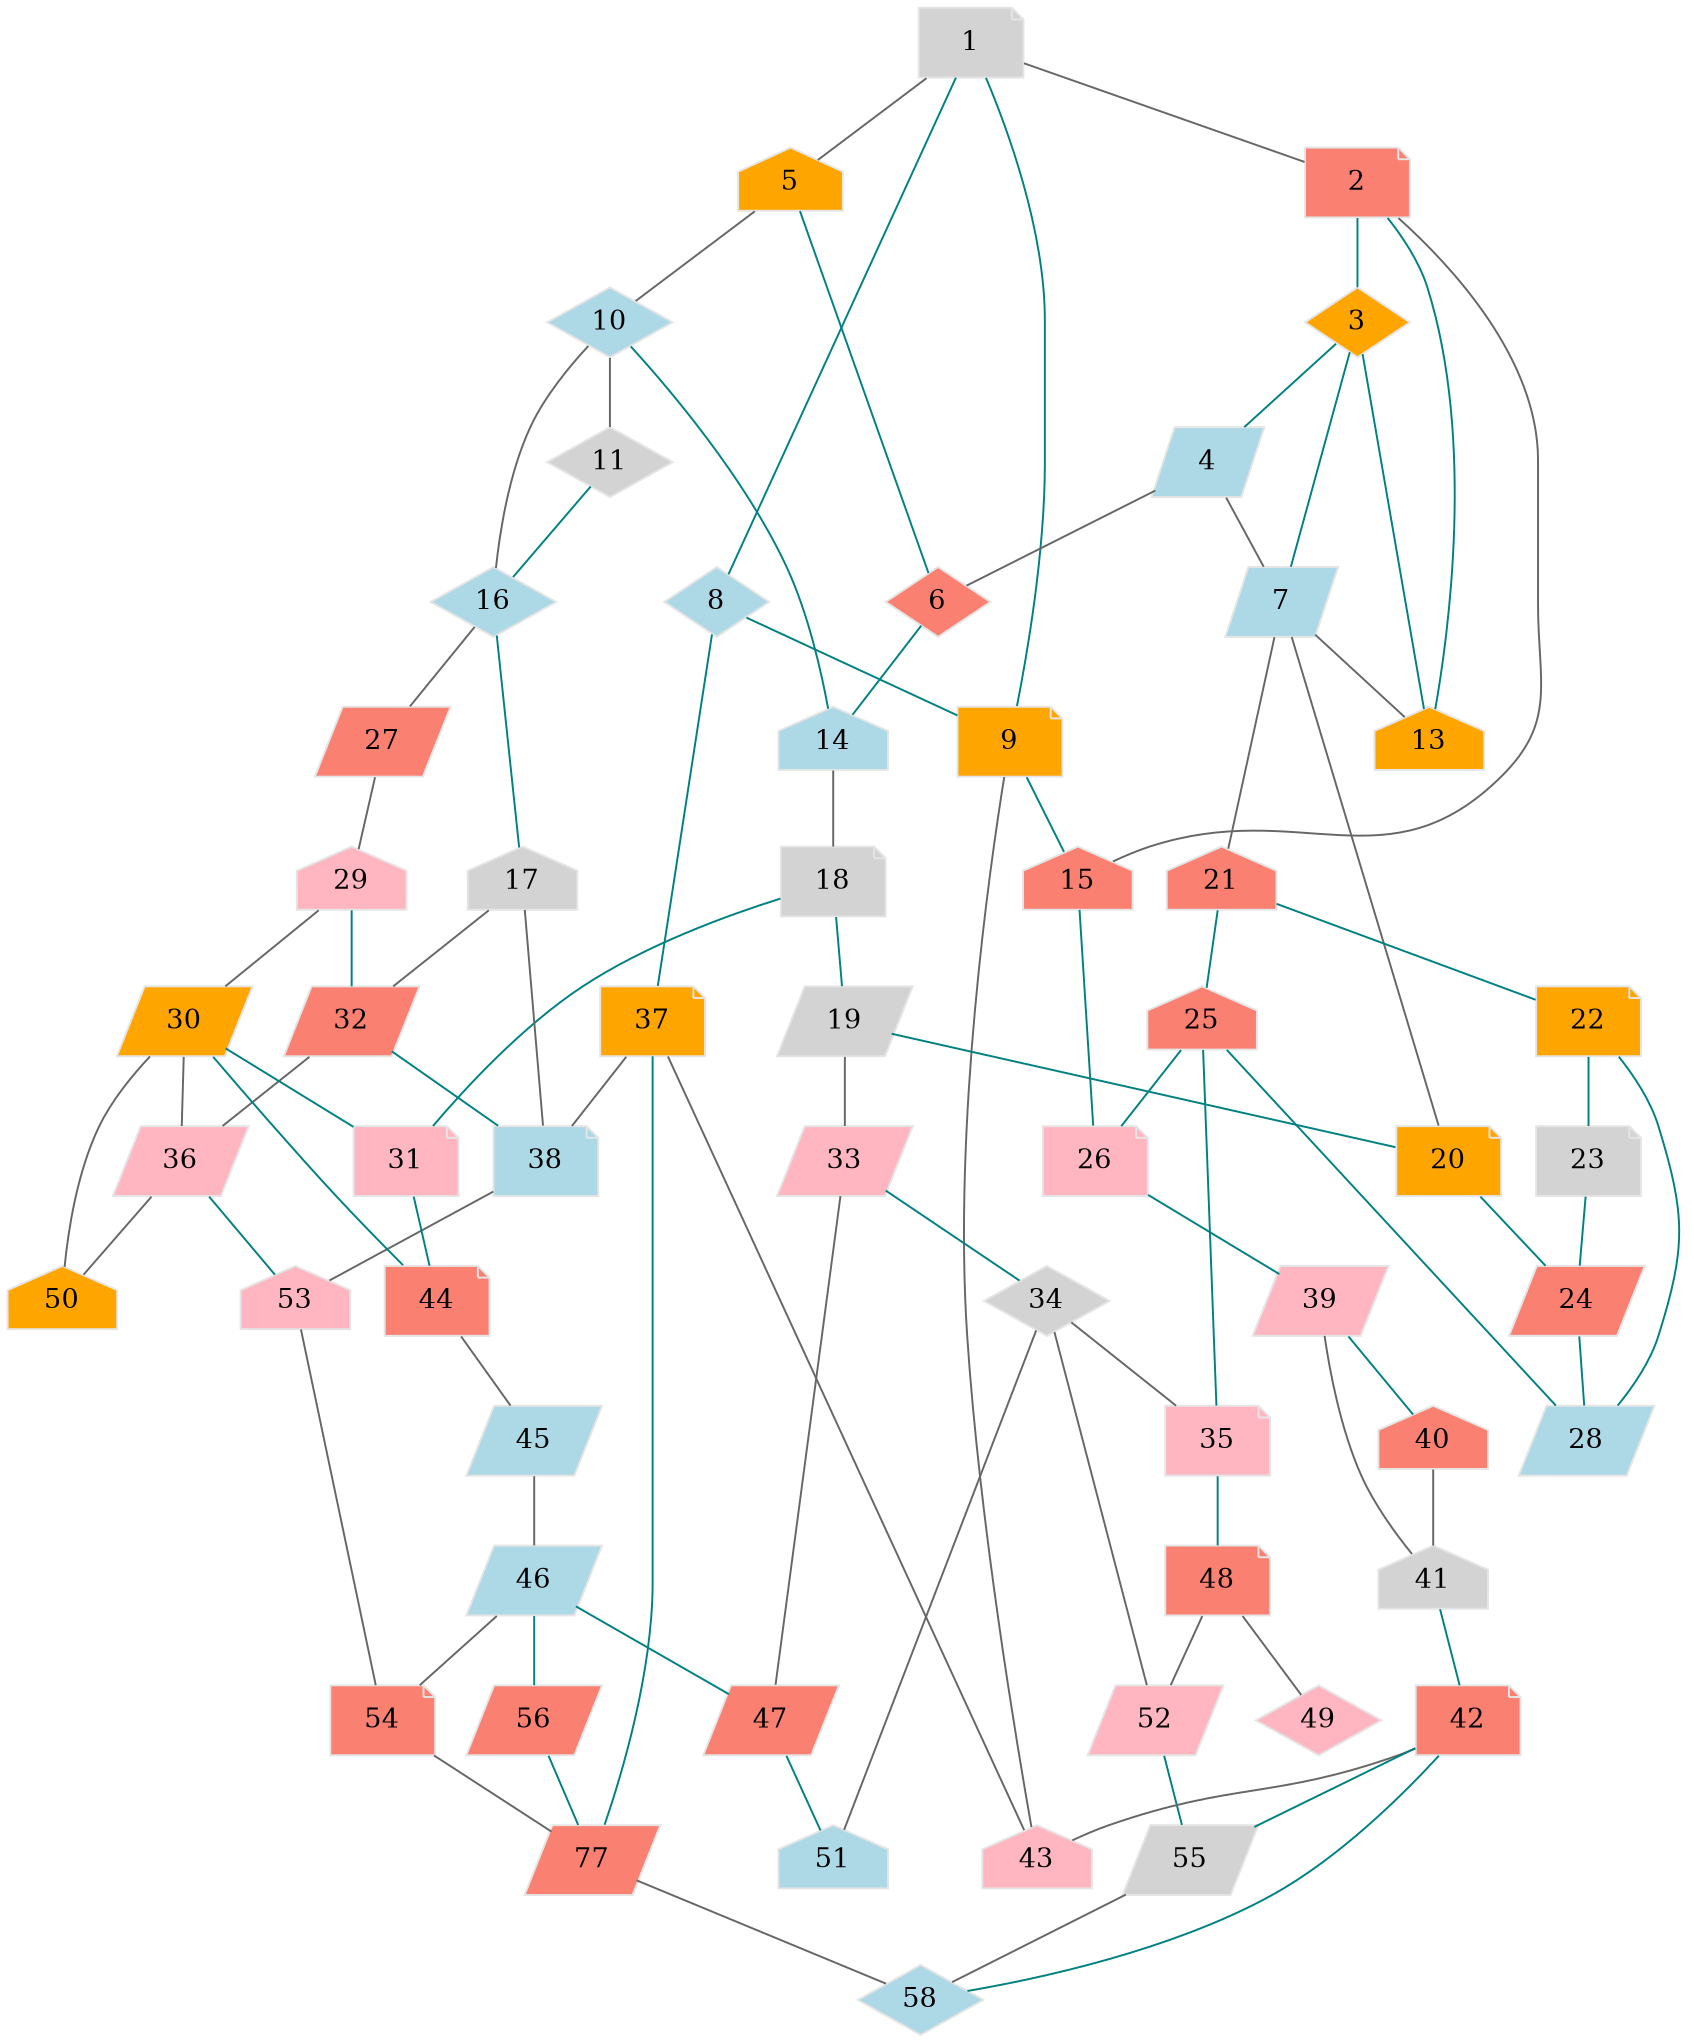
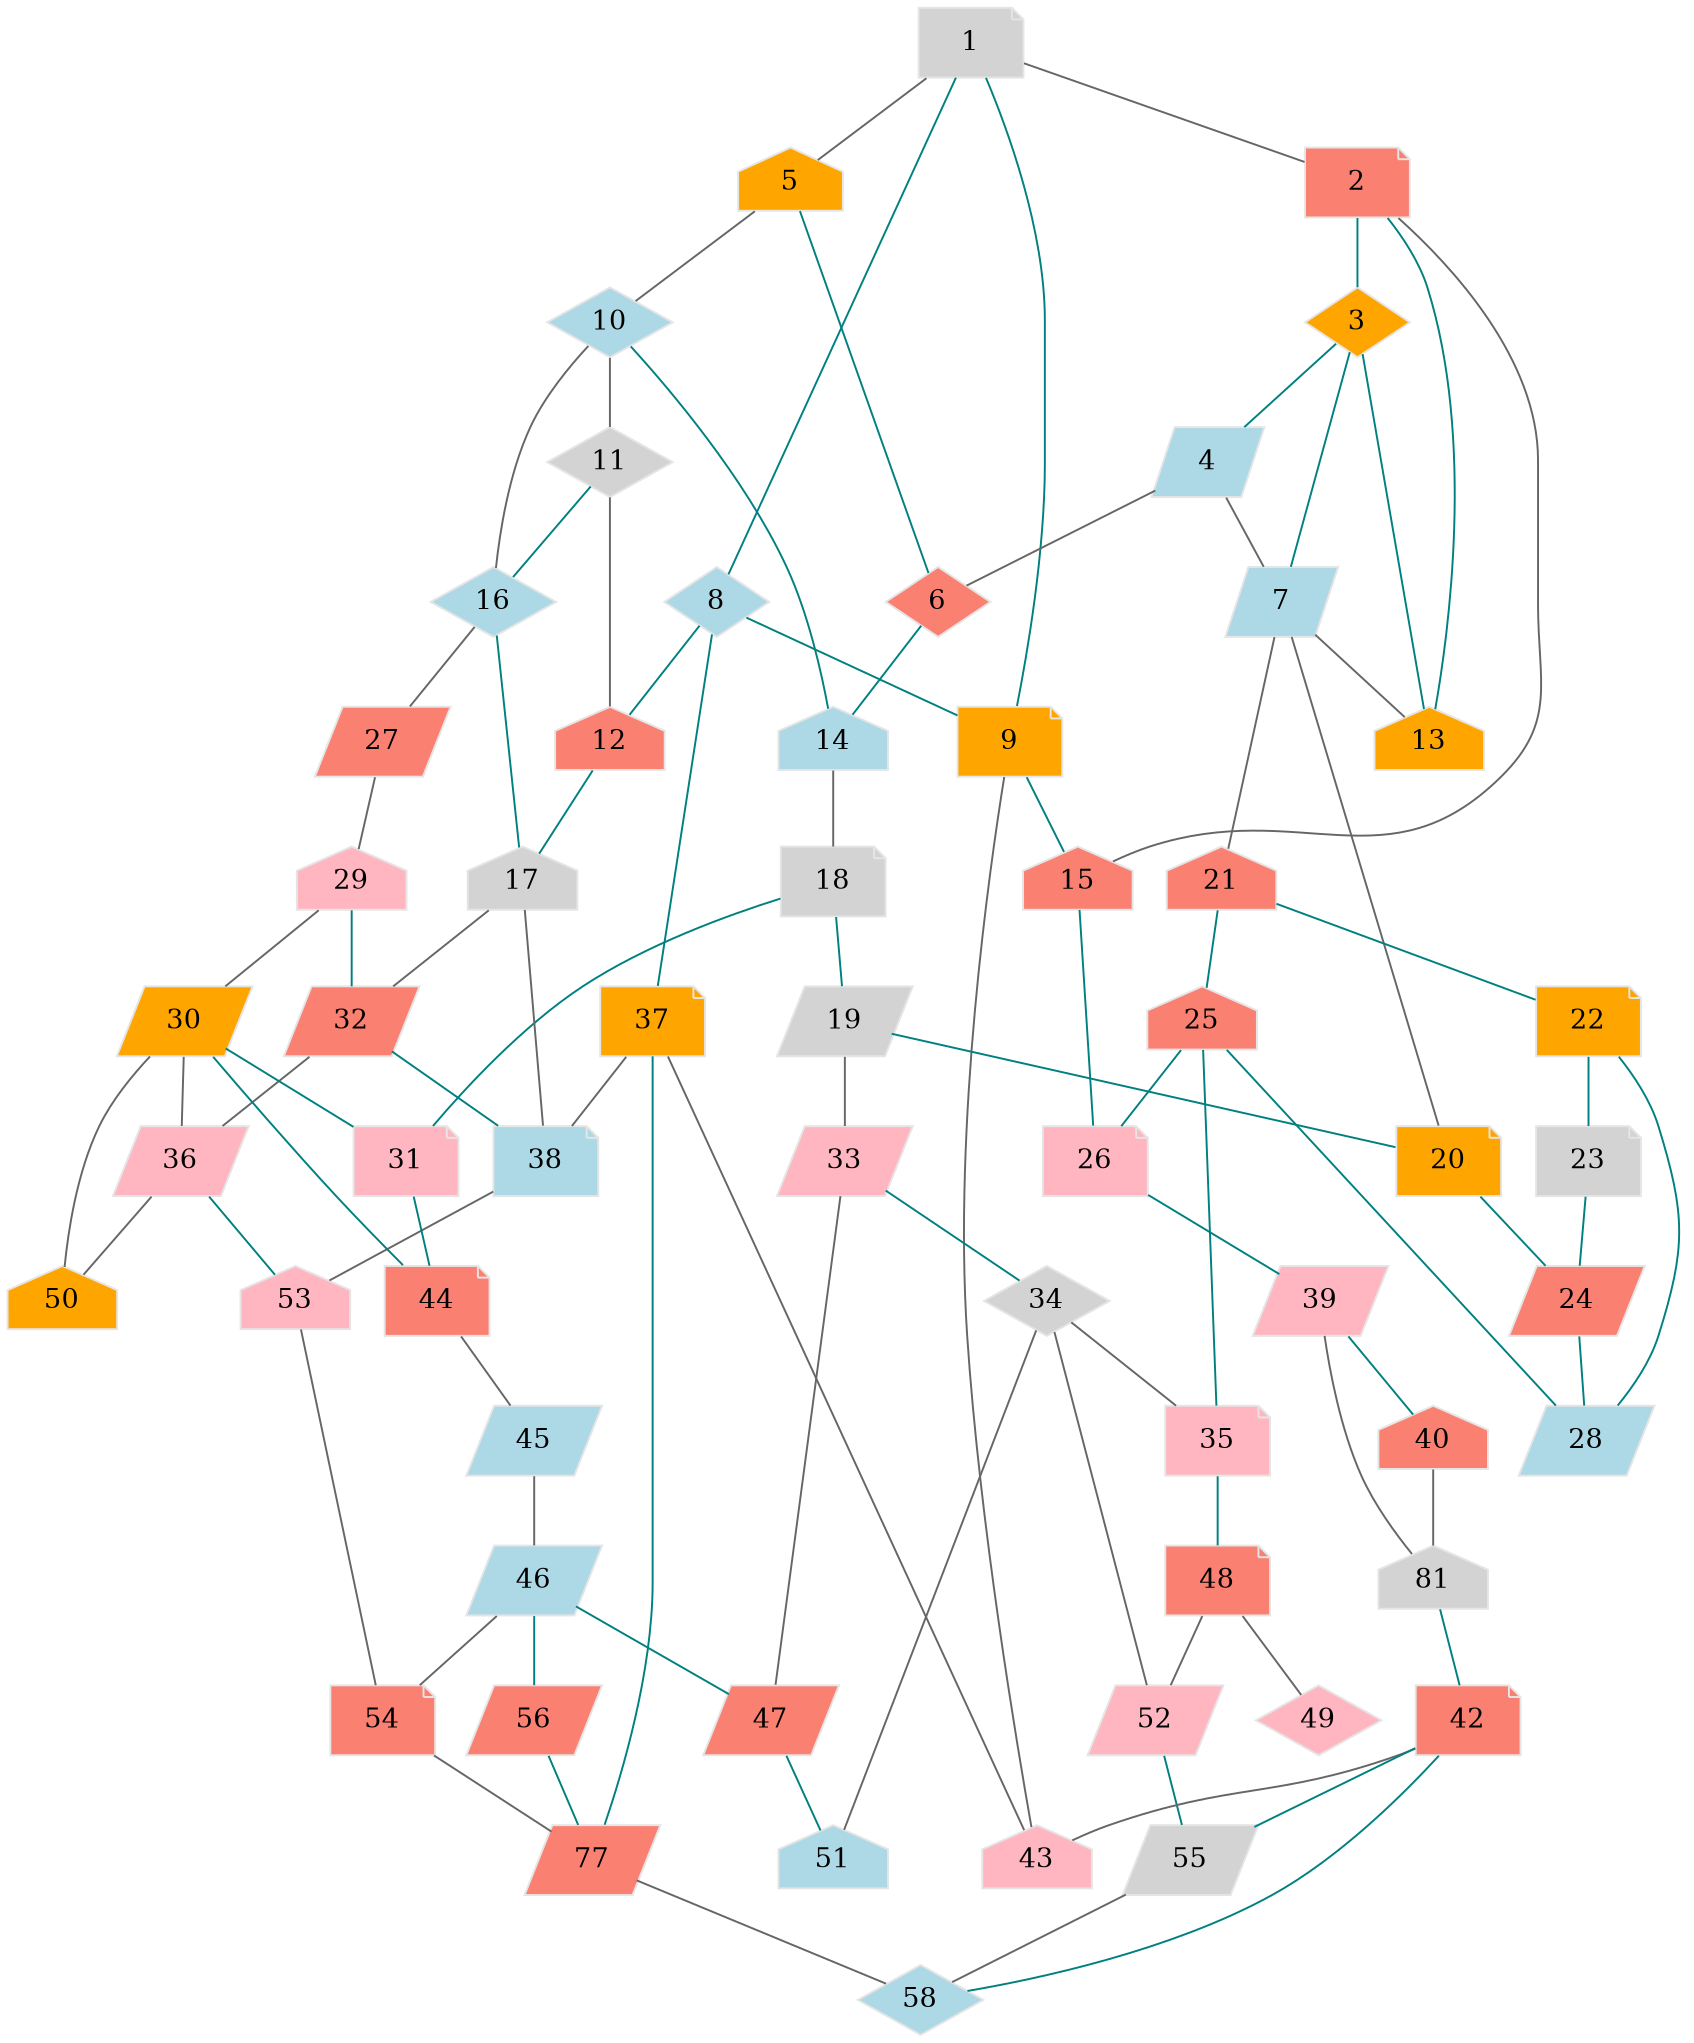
none -> (610, 742)
(1433, 1581) -> (1433, 1581)
